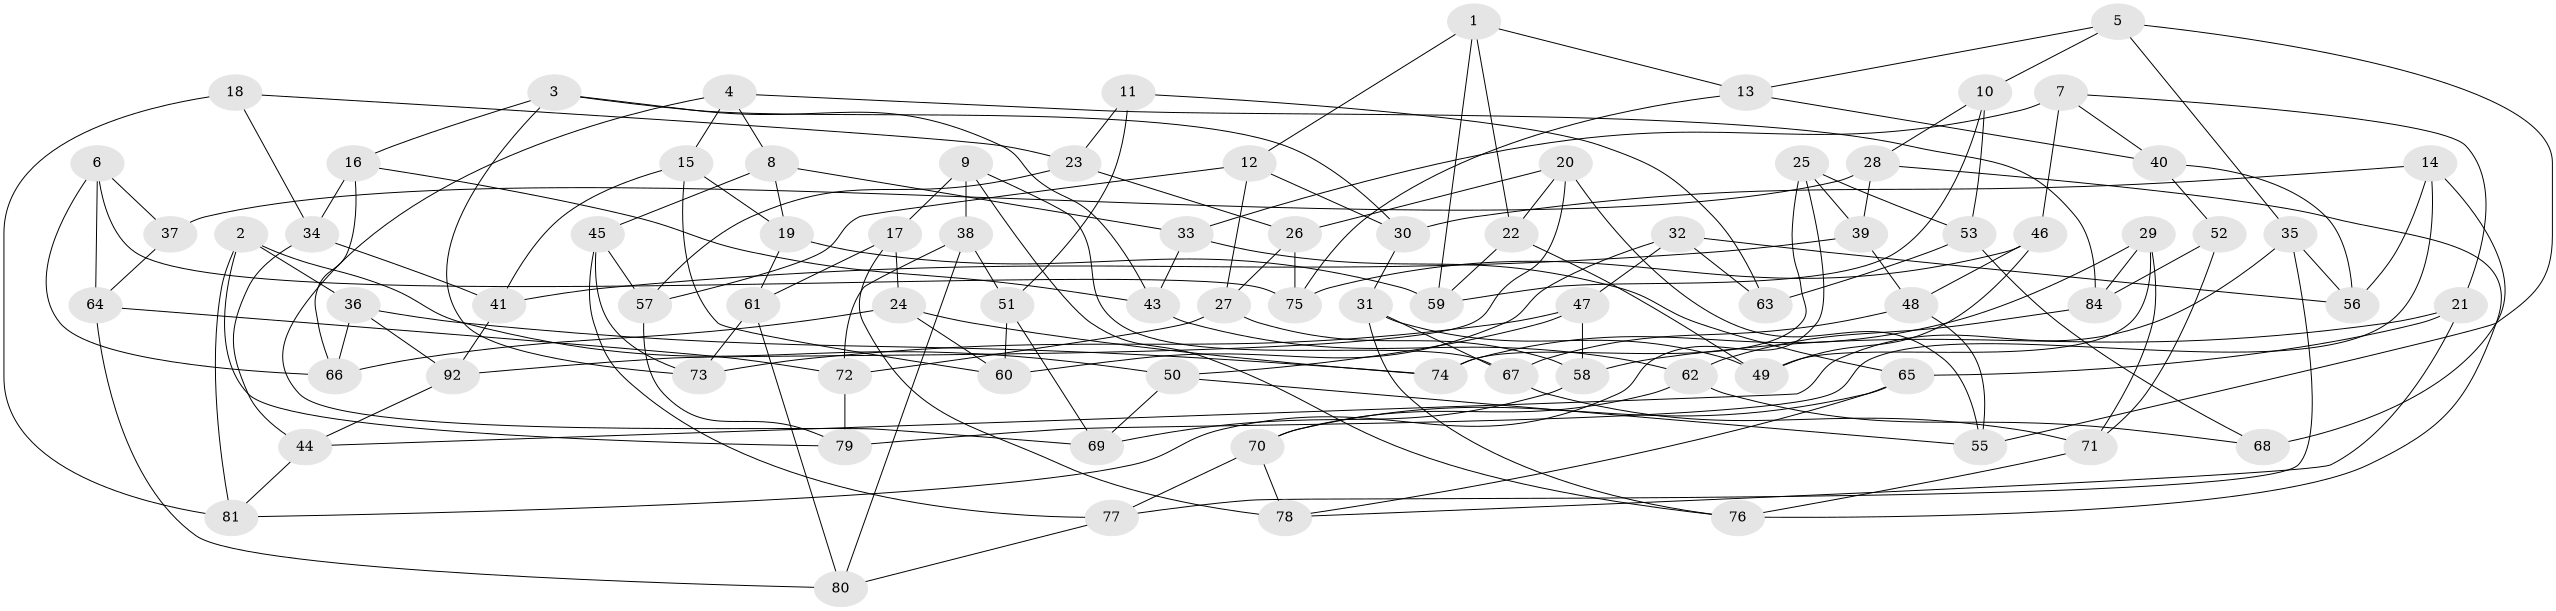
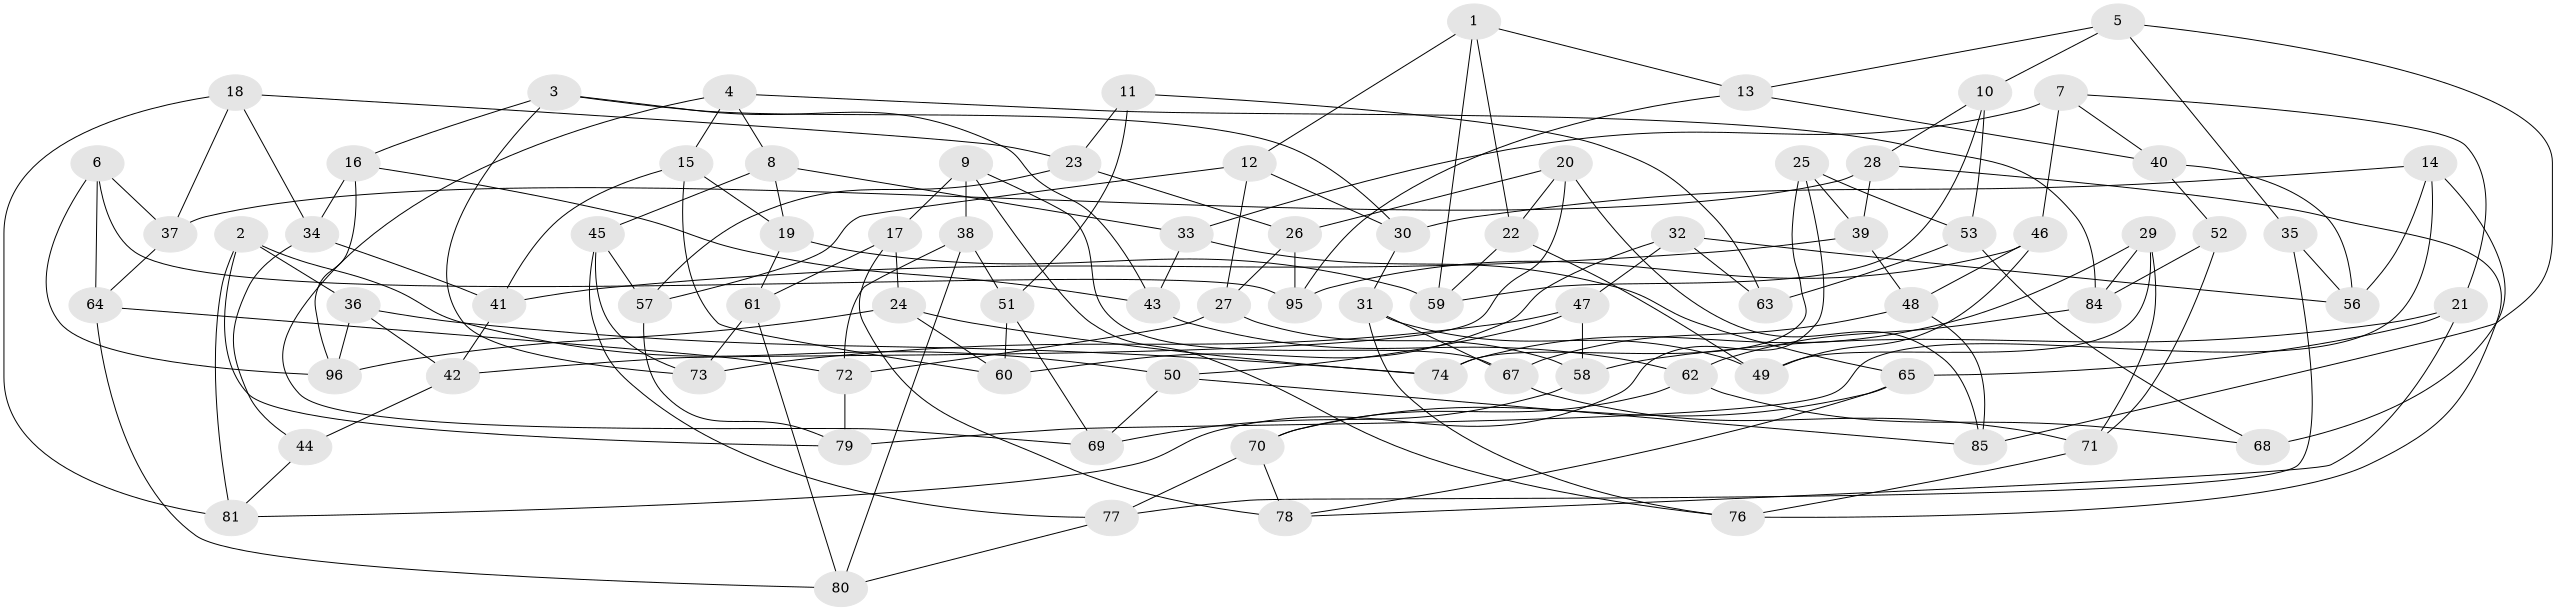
none -> (203, 163)
(1295, 305) -> (1295, 305)
(335, 376) -> (335, 376)
(453, 376) -> (453, 376)
(1373, 409) -> none
(1980, 447) -> (1980, 447)
